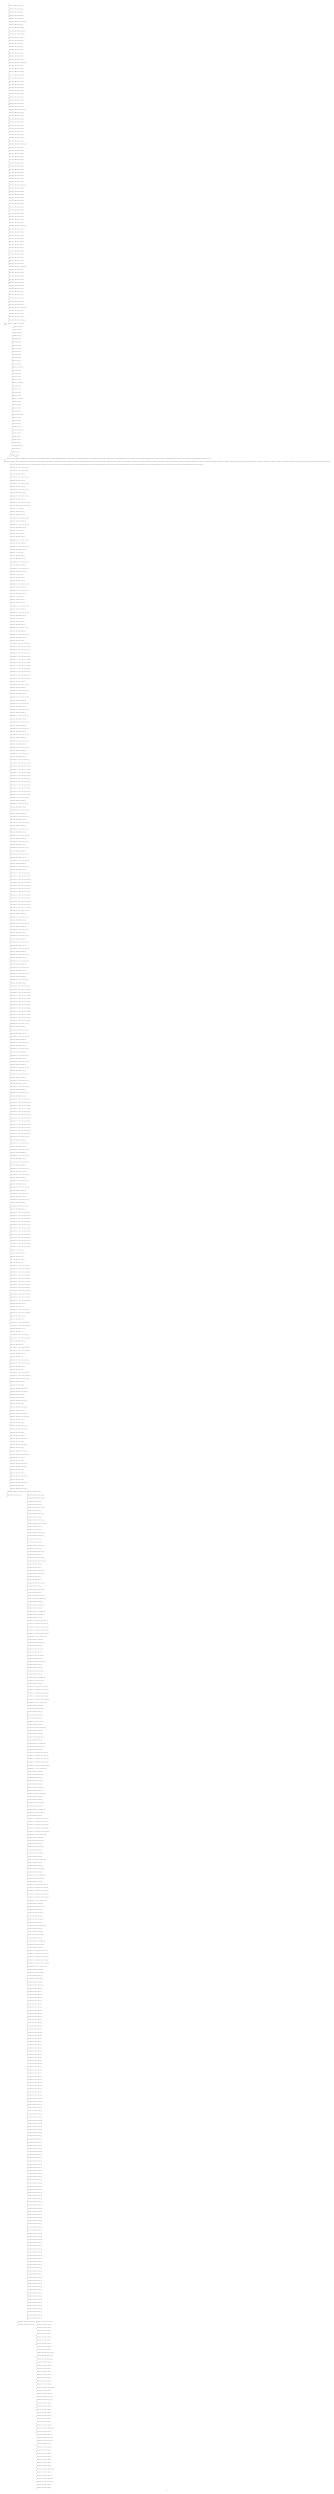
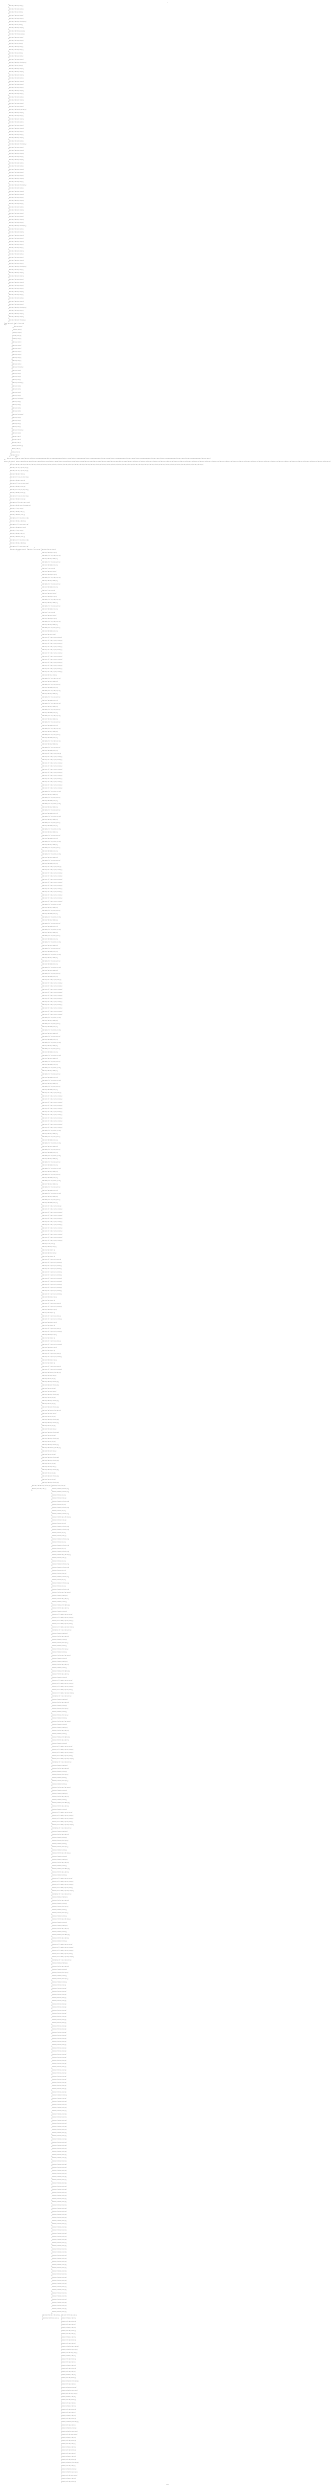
(10, 552) -> (27, 549)
